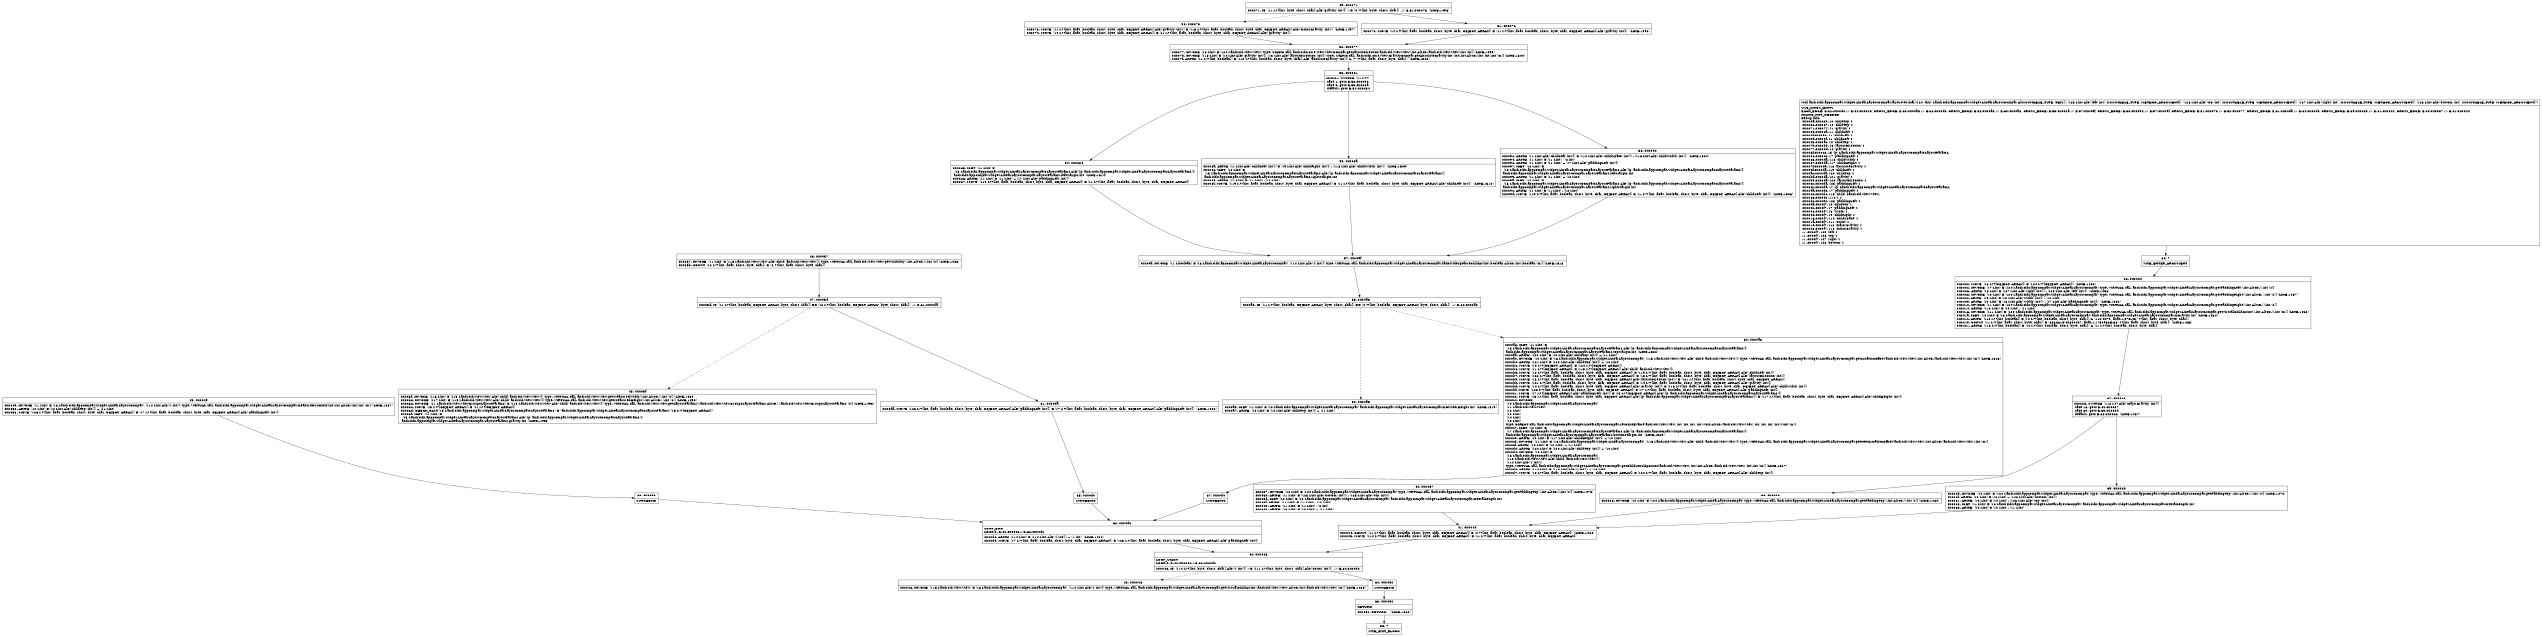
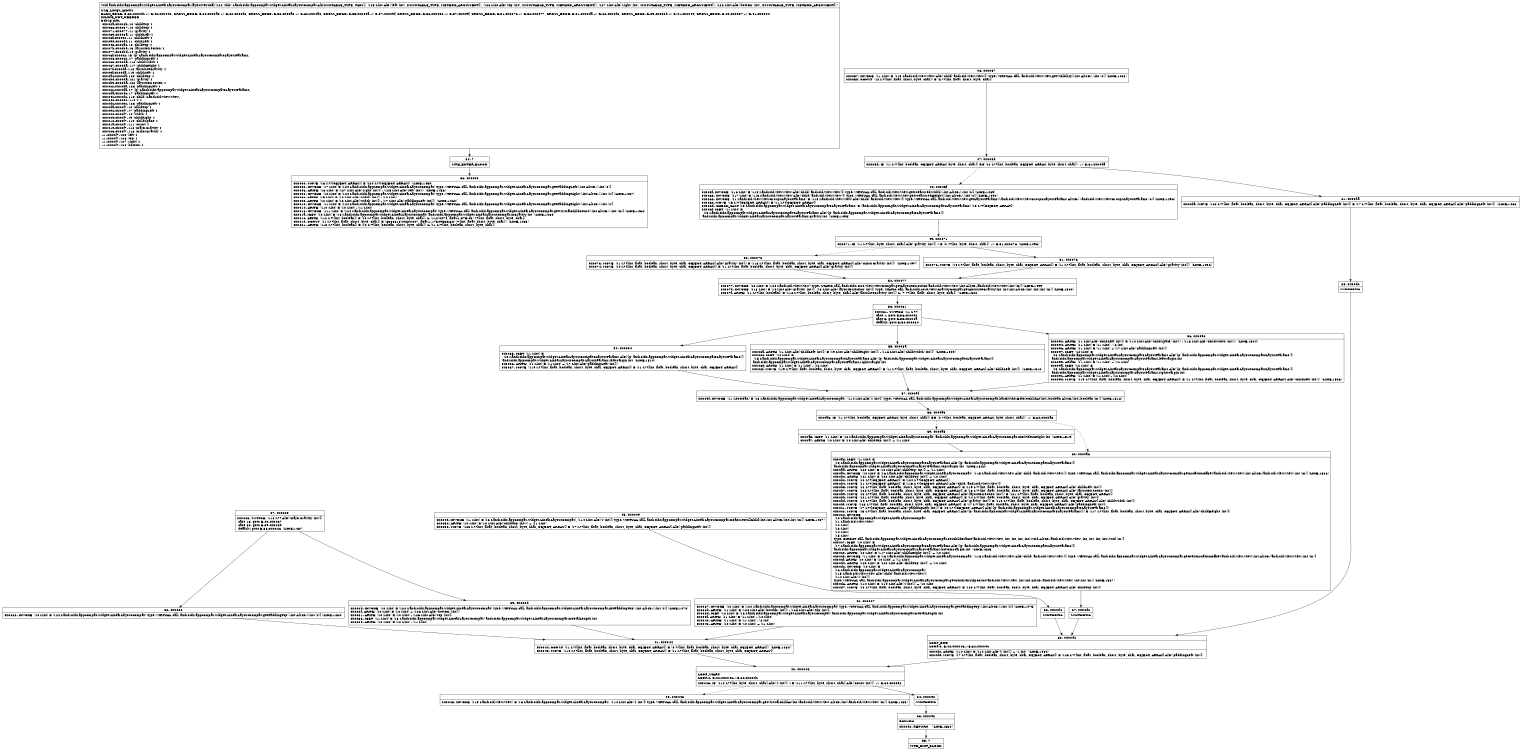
none -> (938, 227)
(2165, 264) -> (470, 165)
(2124, 361) -> none
none -> (954, 447)
